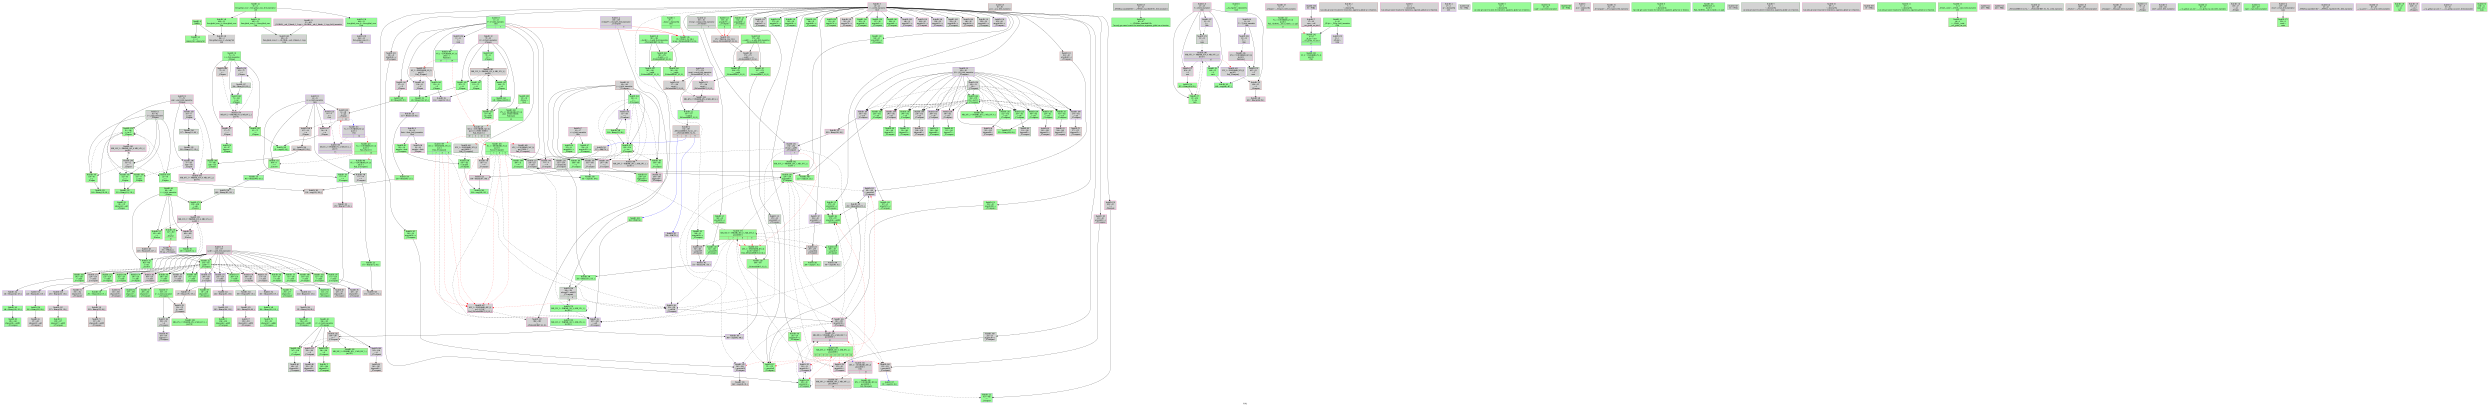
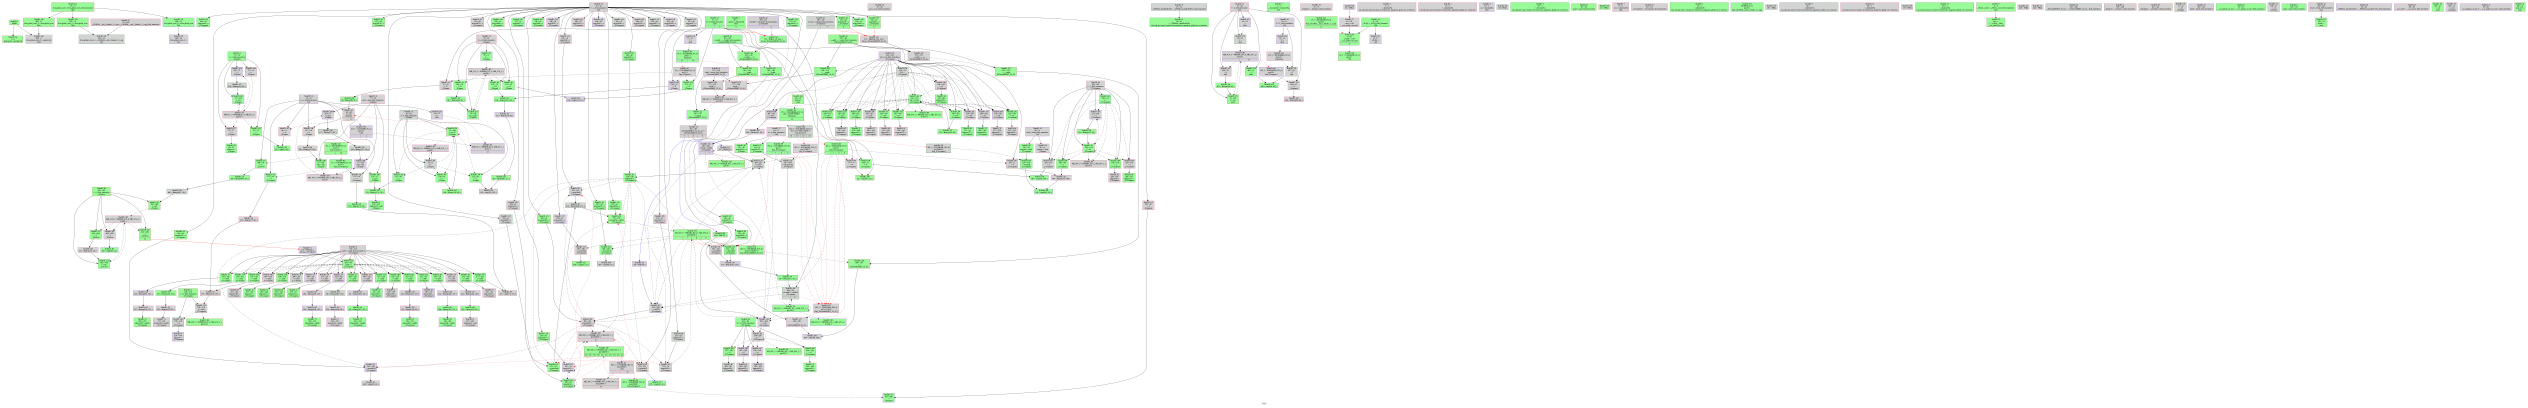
(932, 105) -> (928, 92)
(366, 221) -> (357, 192)
